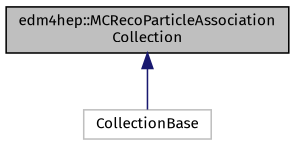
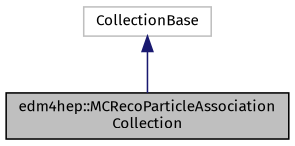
(147, 89) -> (147, 72)
